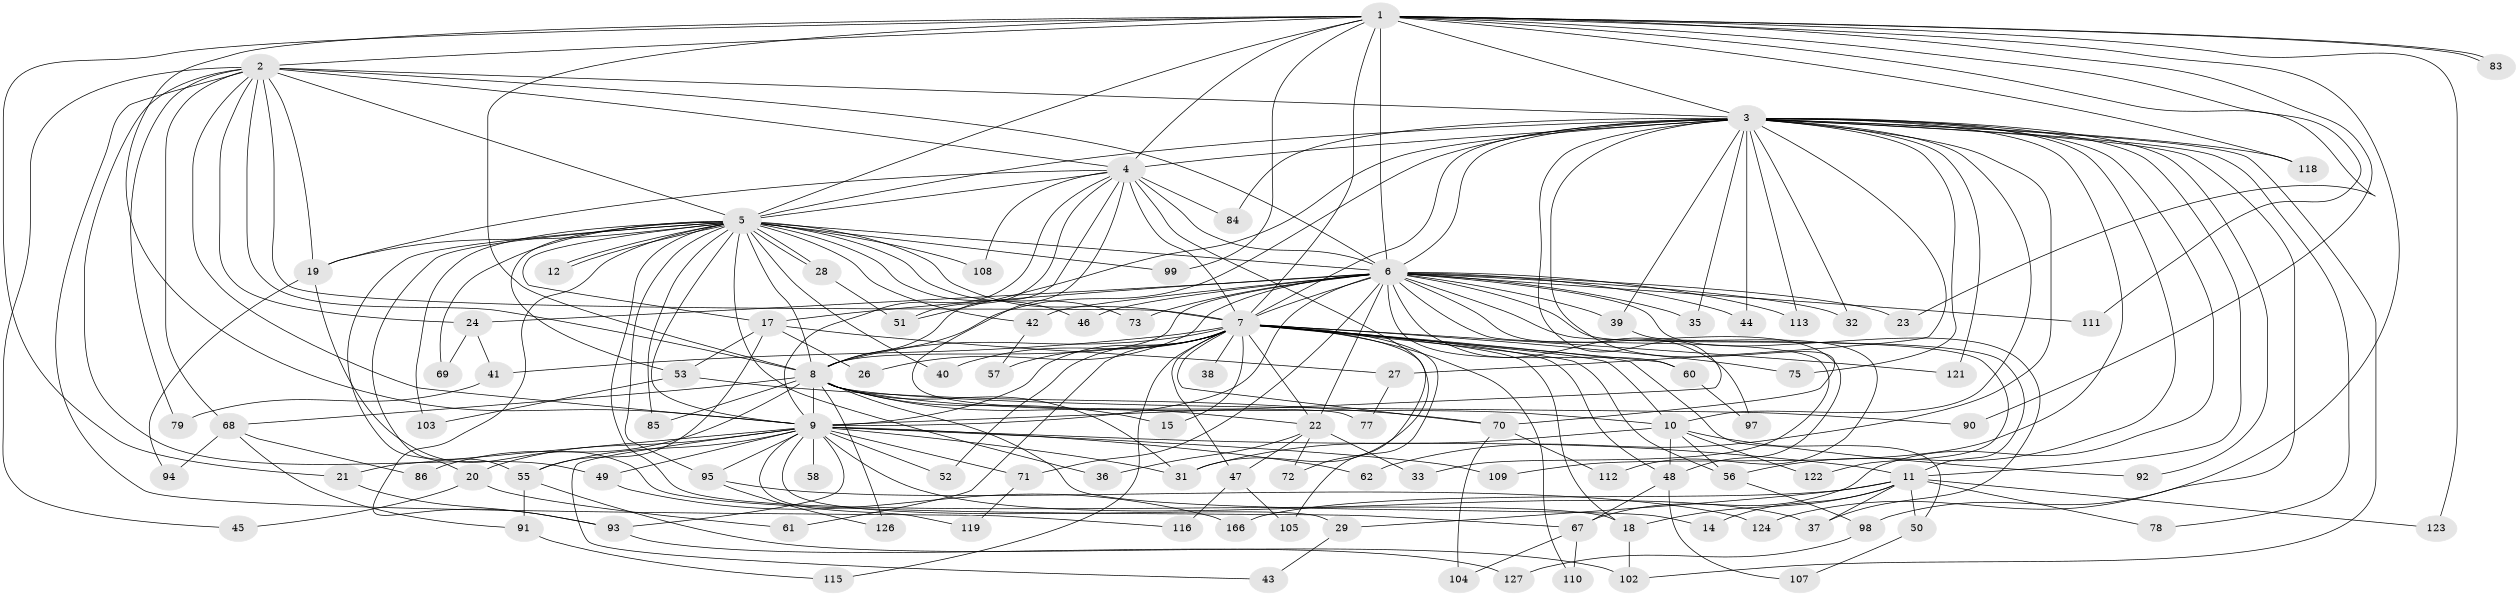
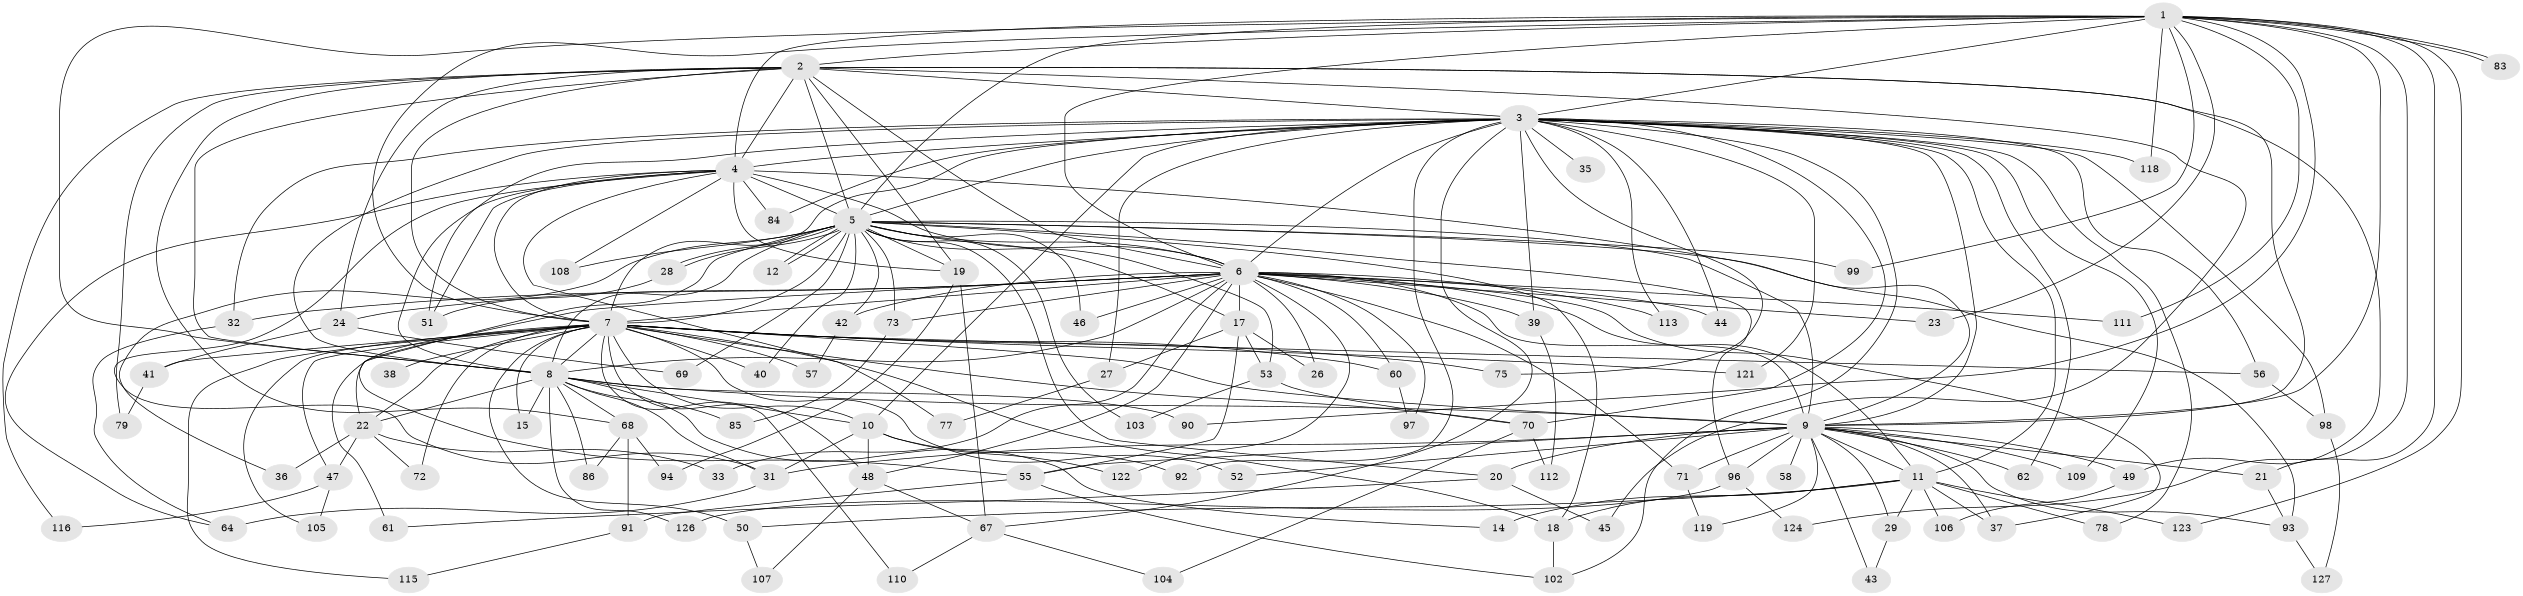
(1545, 287) -> none
(666, 300) -> (839, 386)
(1700, 452) -> none
(708, 477) -> (1735, 477)
none -> (228, 529)
(1236, 529) -> (1944, 529)
